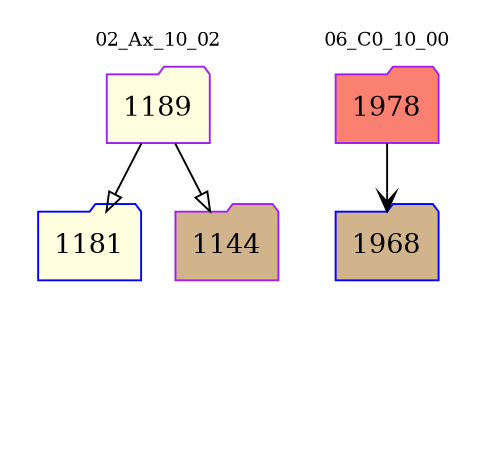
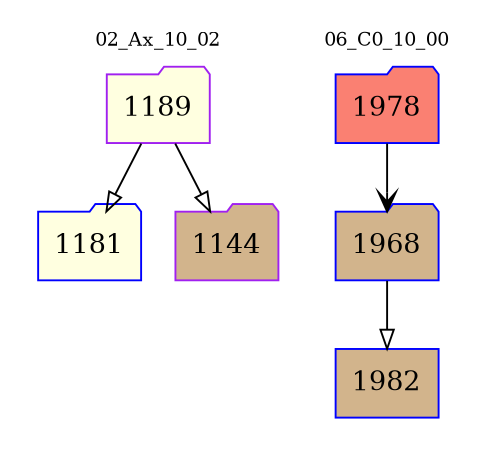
(387, 109) -> (387, 109)
none -> (387, 383)
